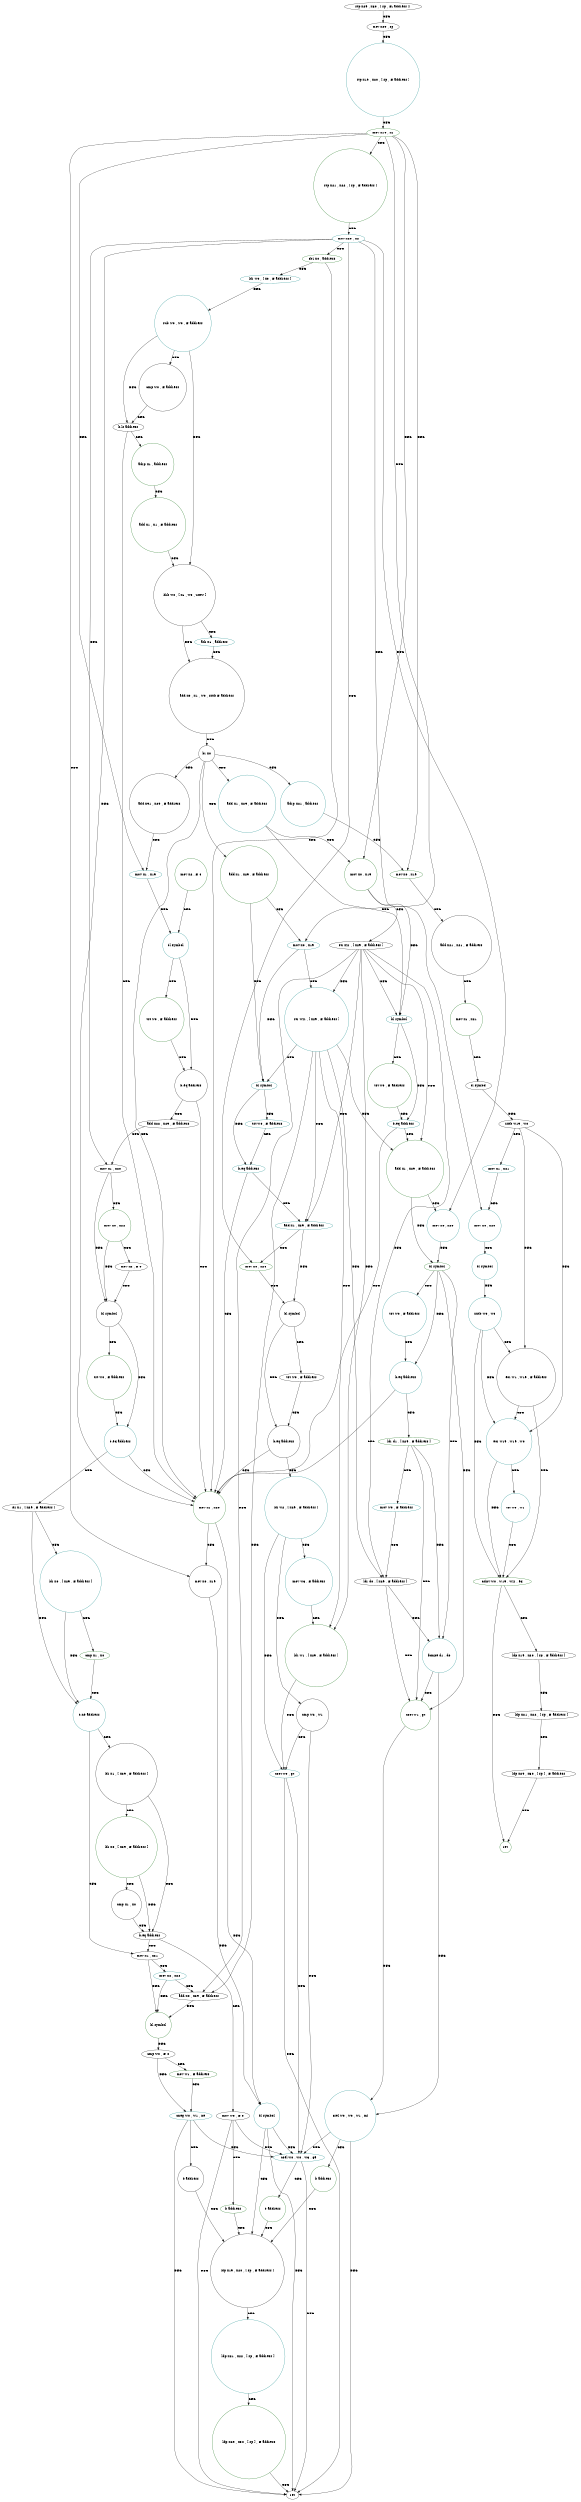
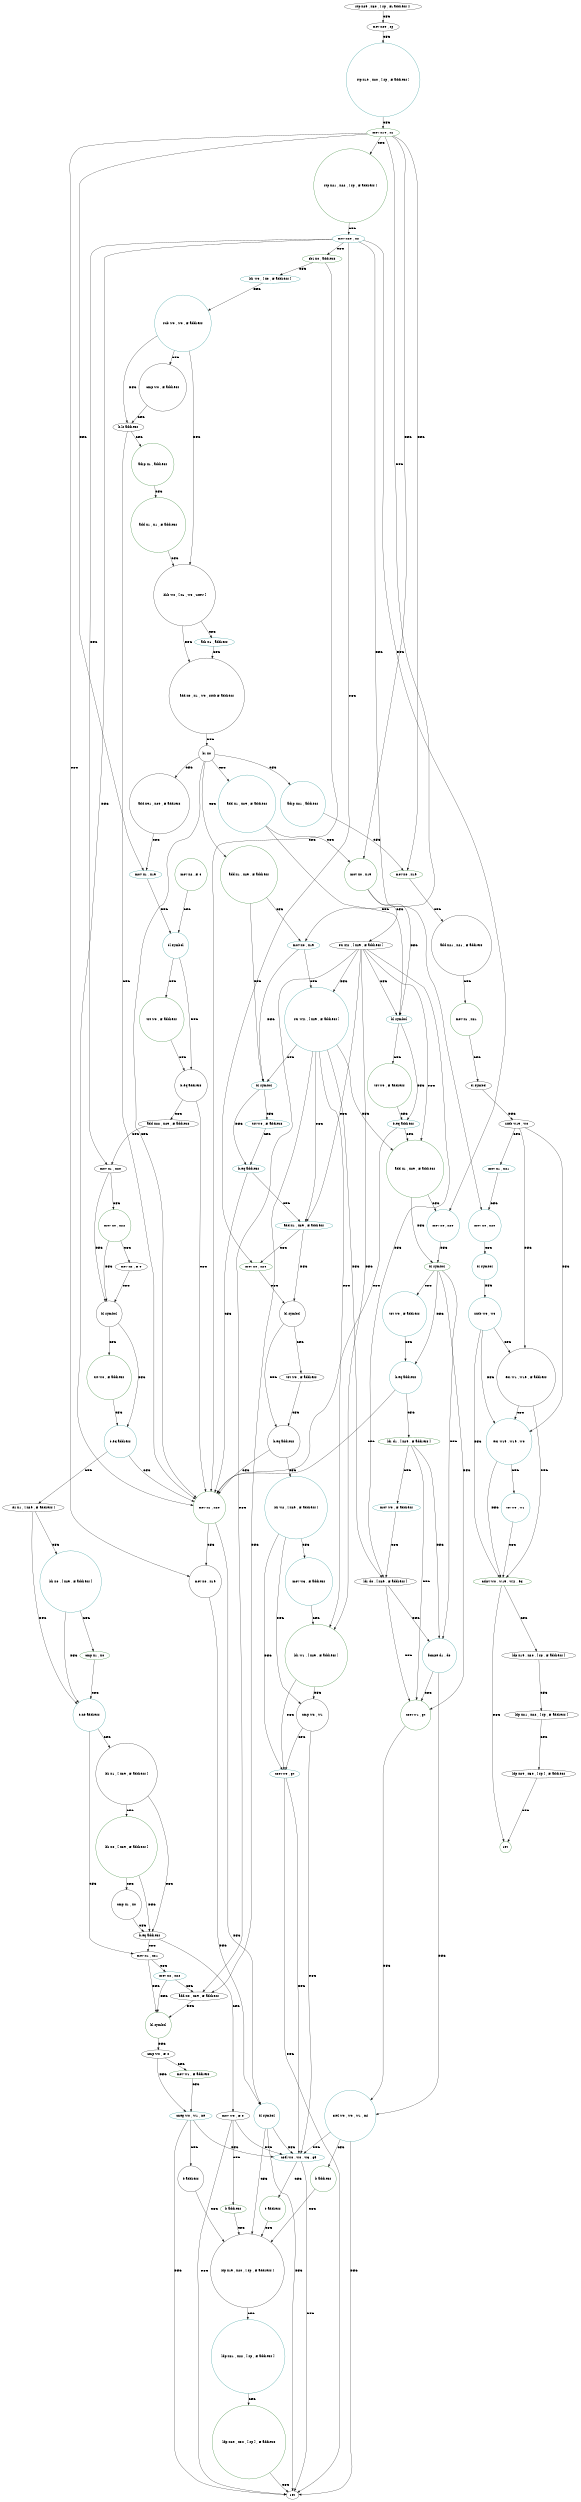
none -> (314, 1692)
